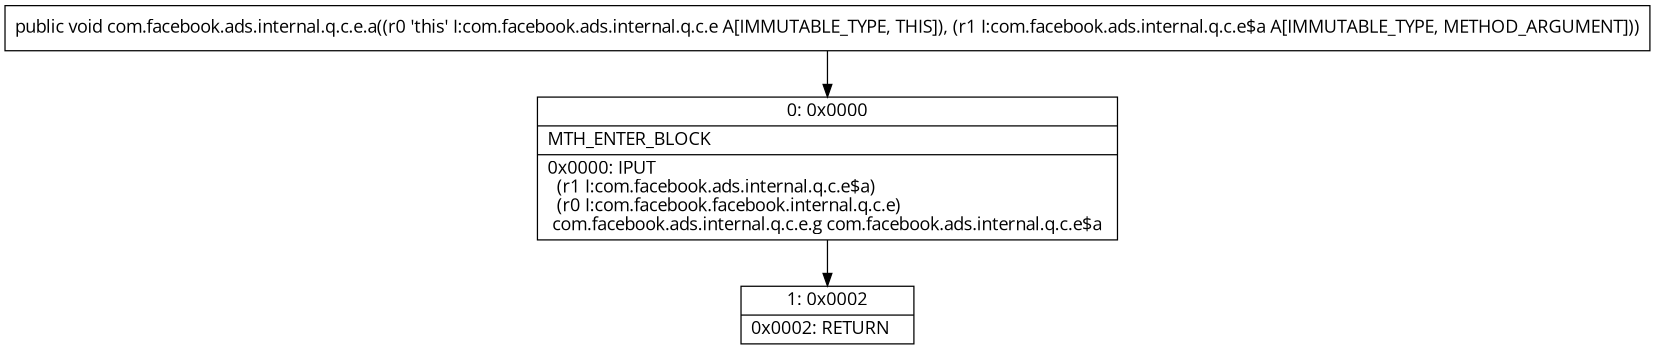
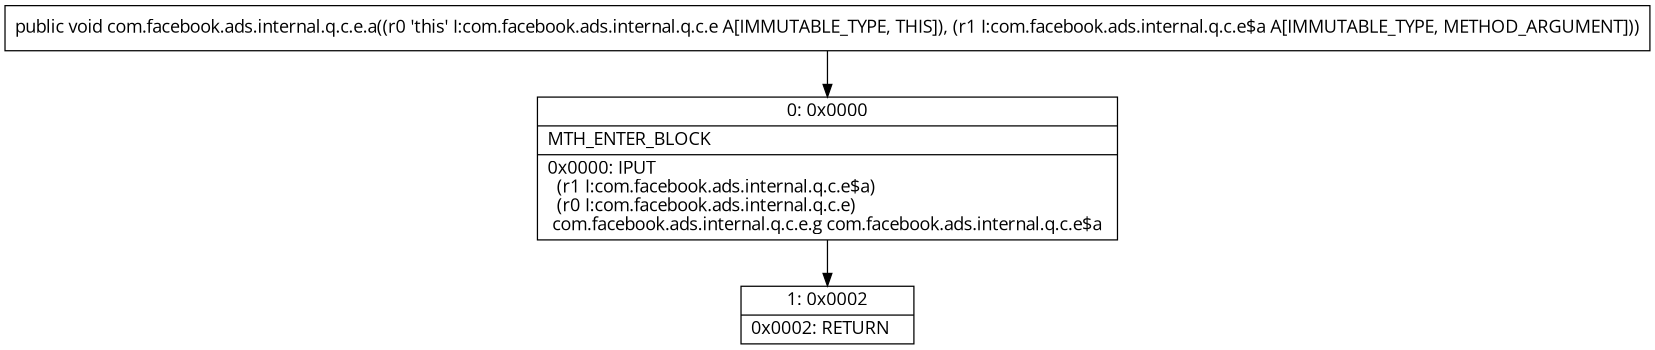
(725, 206) -> (702, 206)
